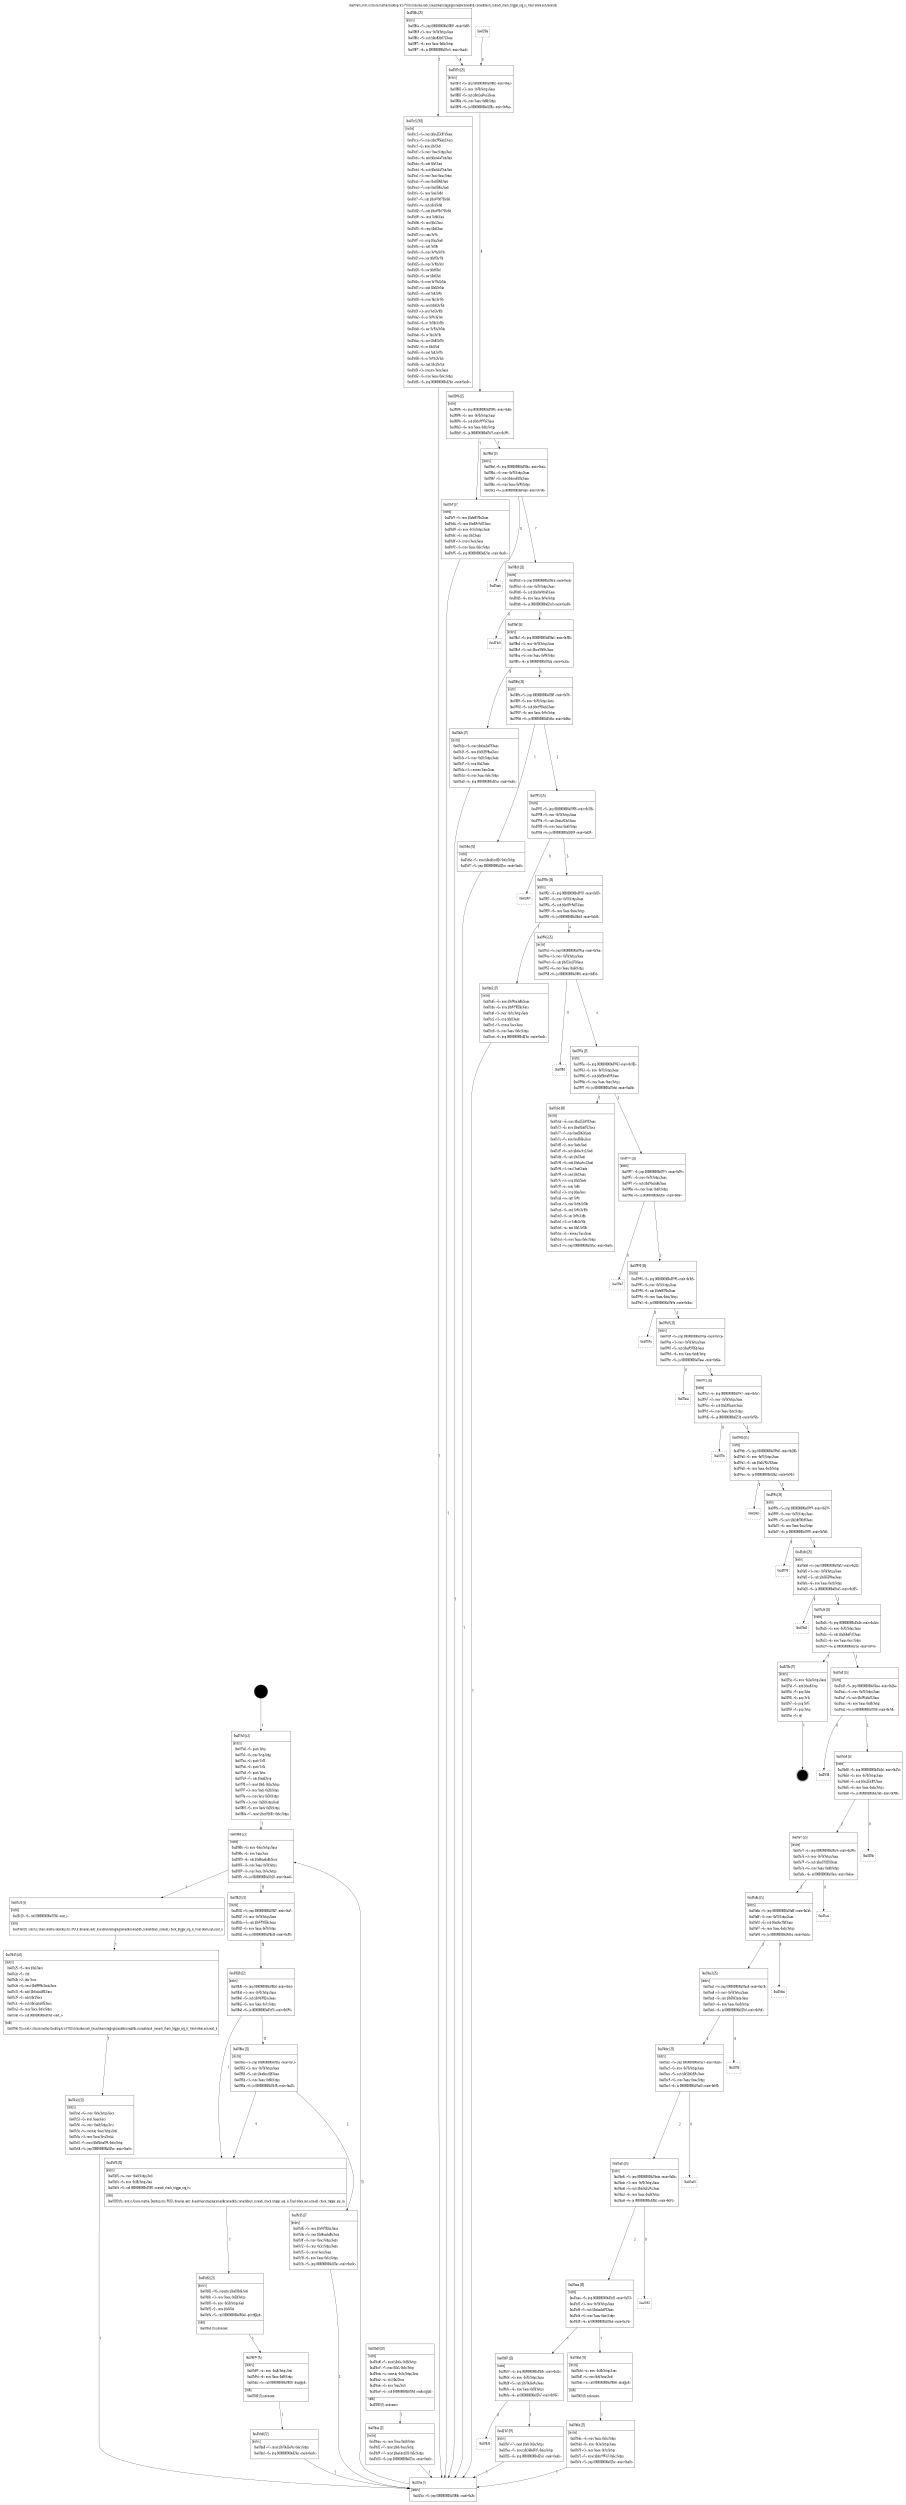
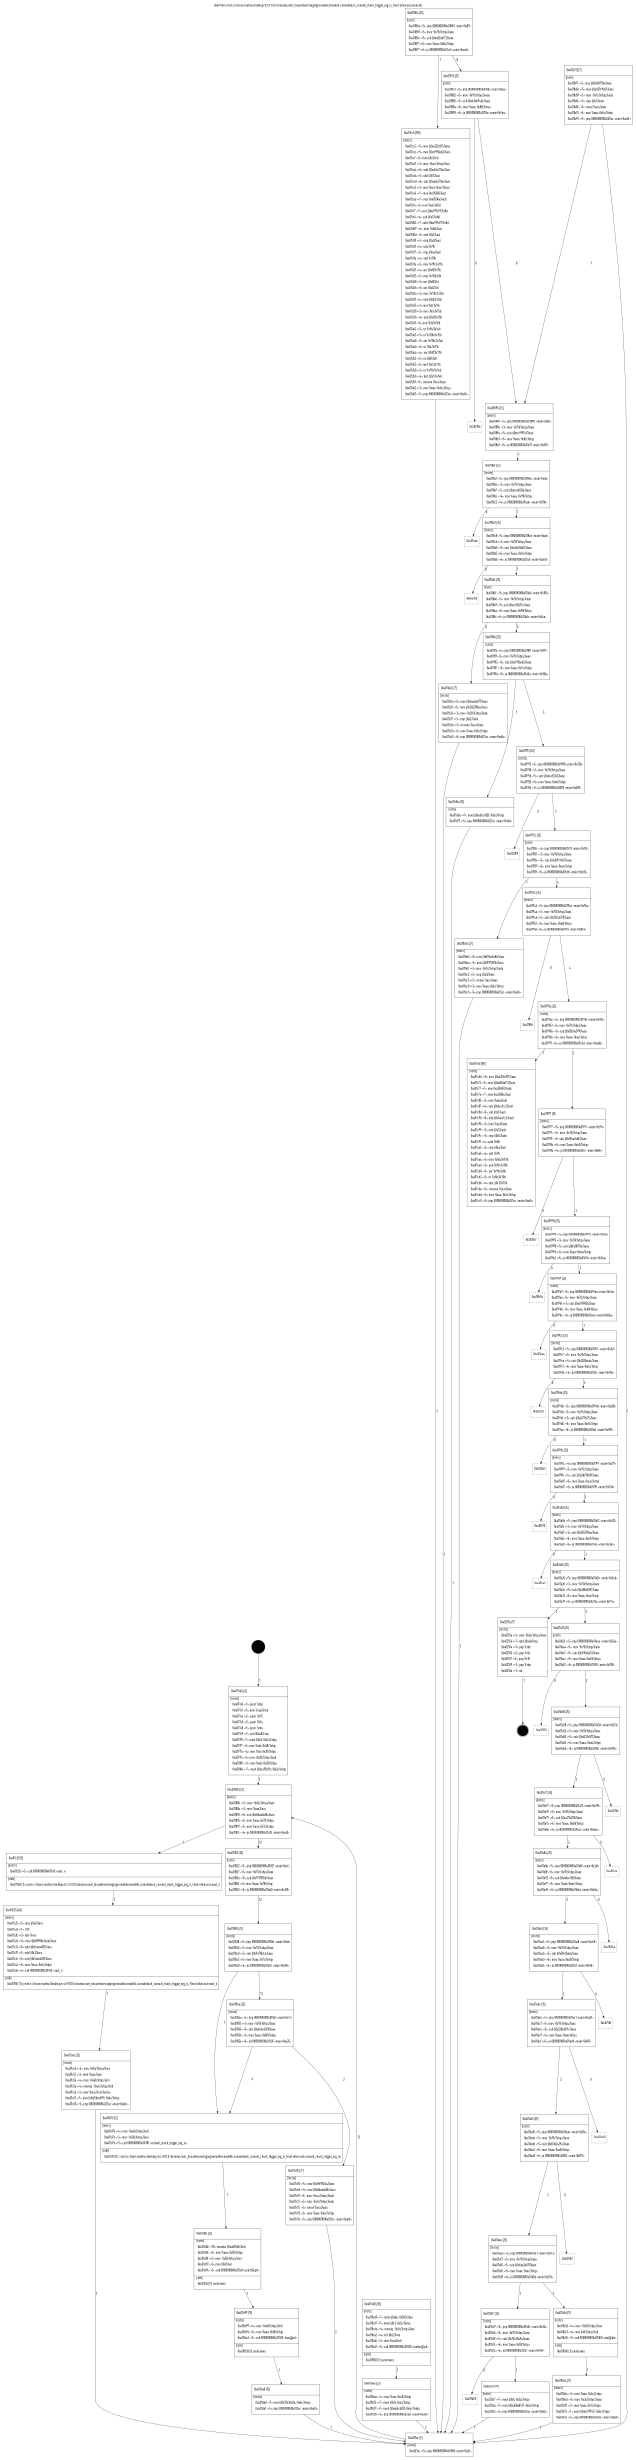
(482, 50) -> (475, 269)
(478, 468) -> (558, 263)
